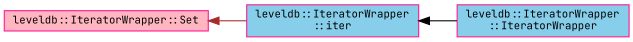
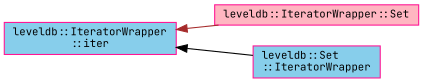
(233, 21) -> (203, 27)
(543, 21) -> (317, 62)
